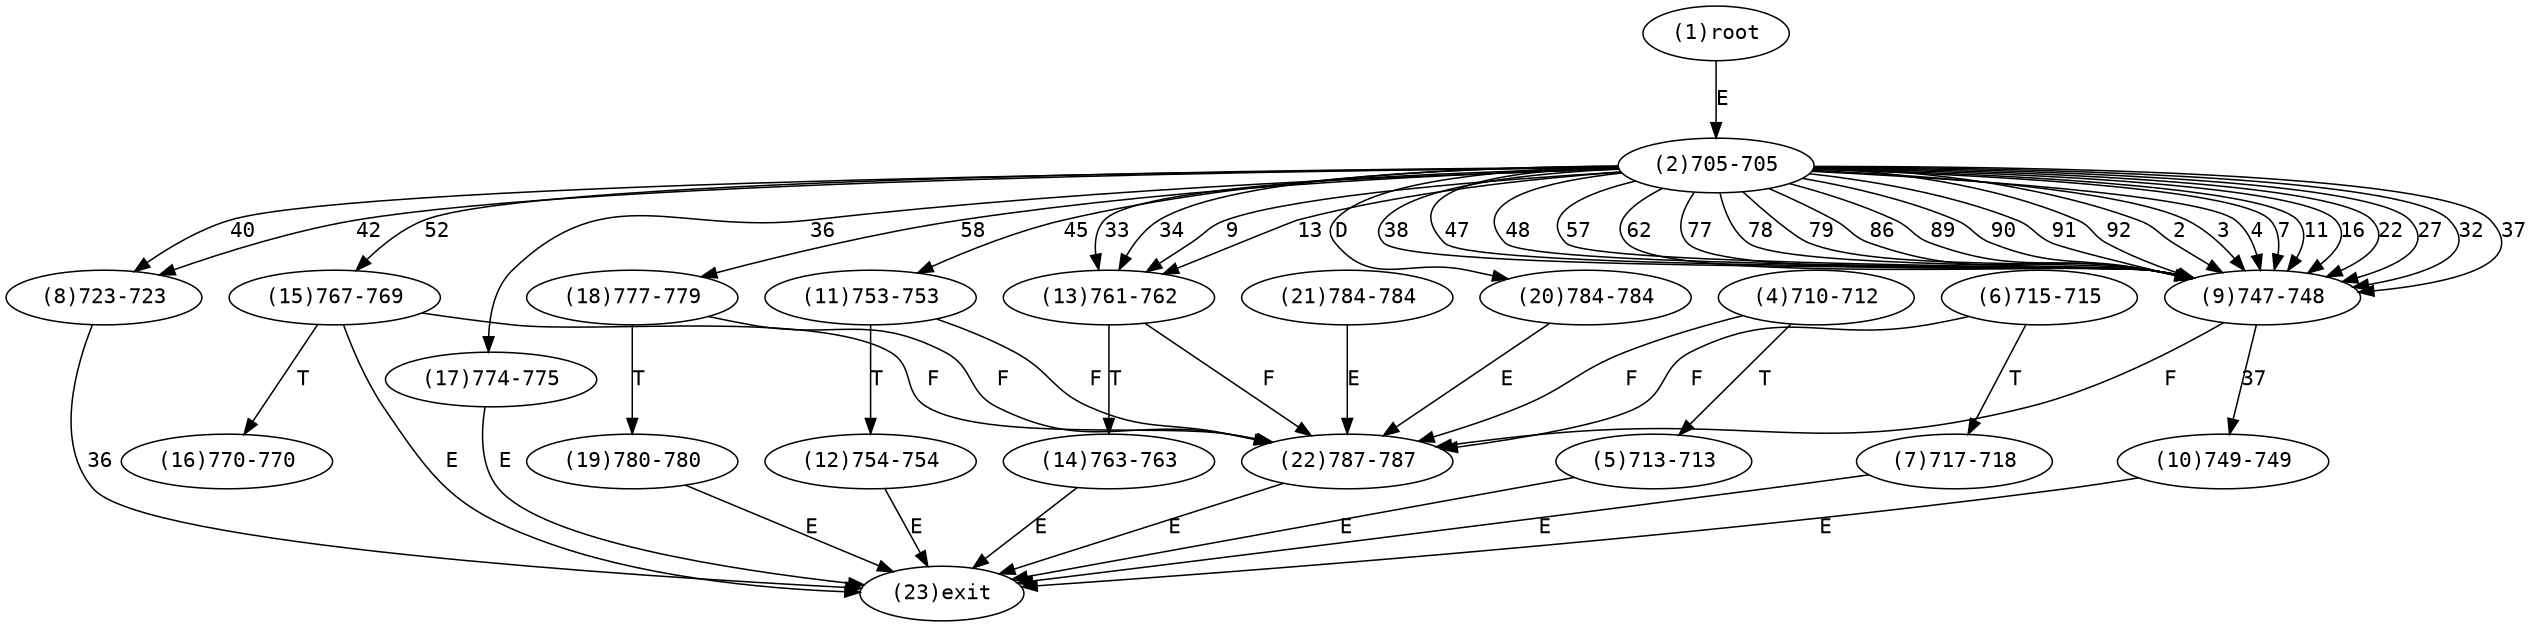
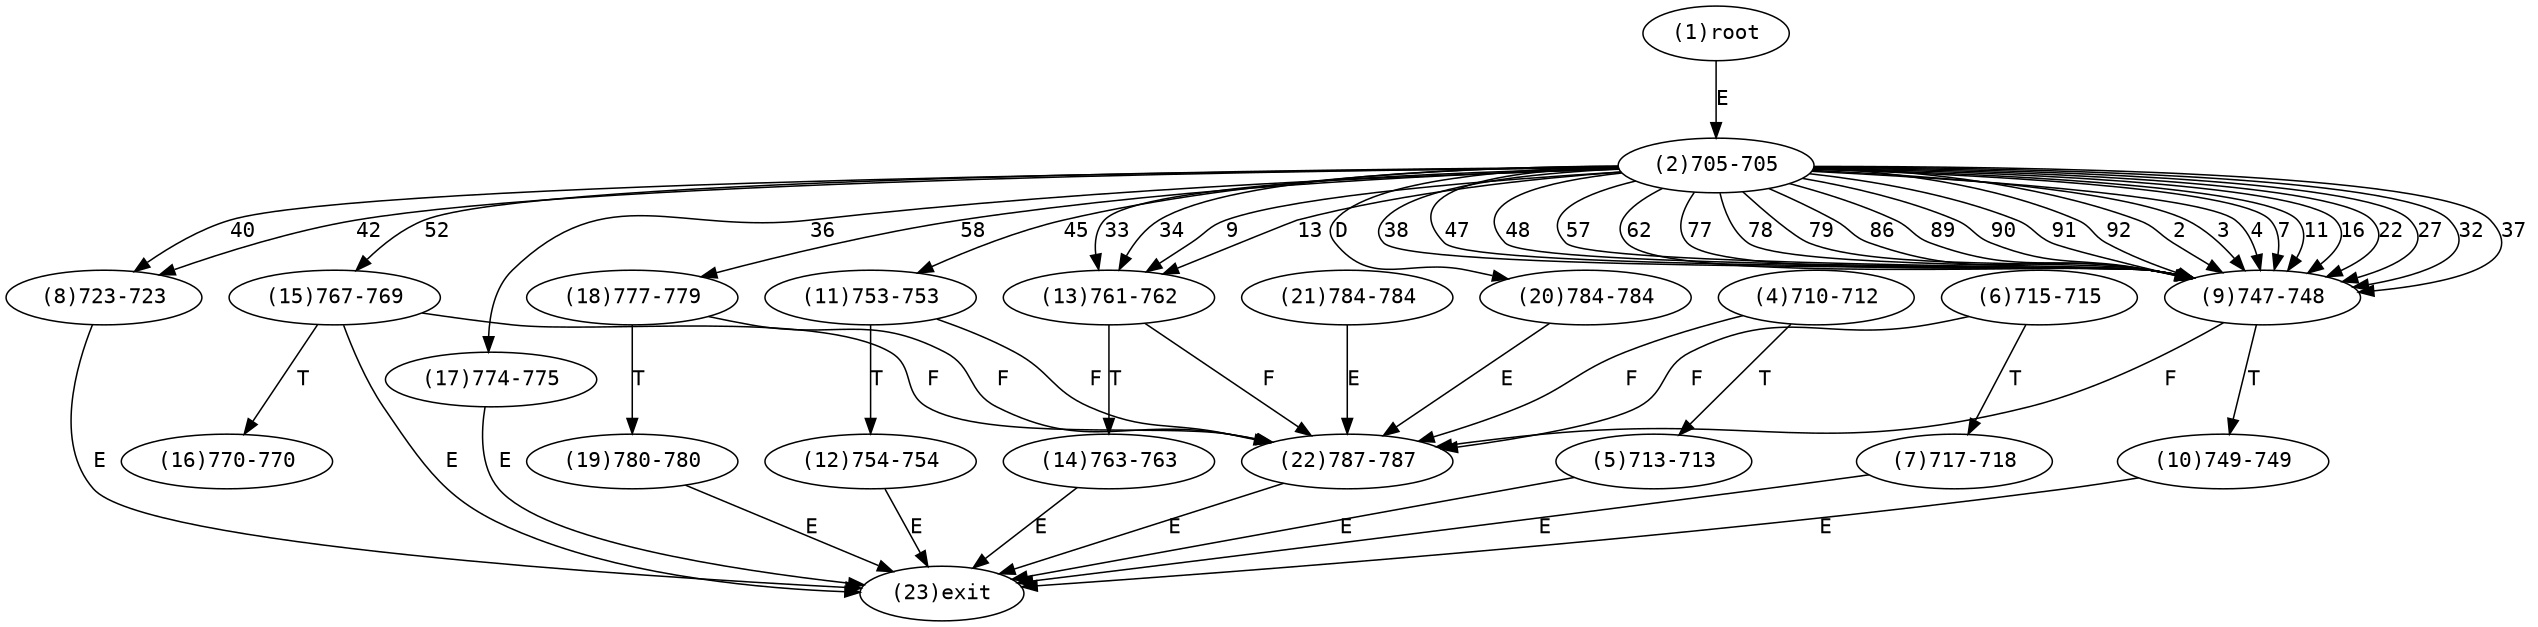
(2254, 380) -> (2254, 380)
(100, 461) -> (100, 461)
